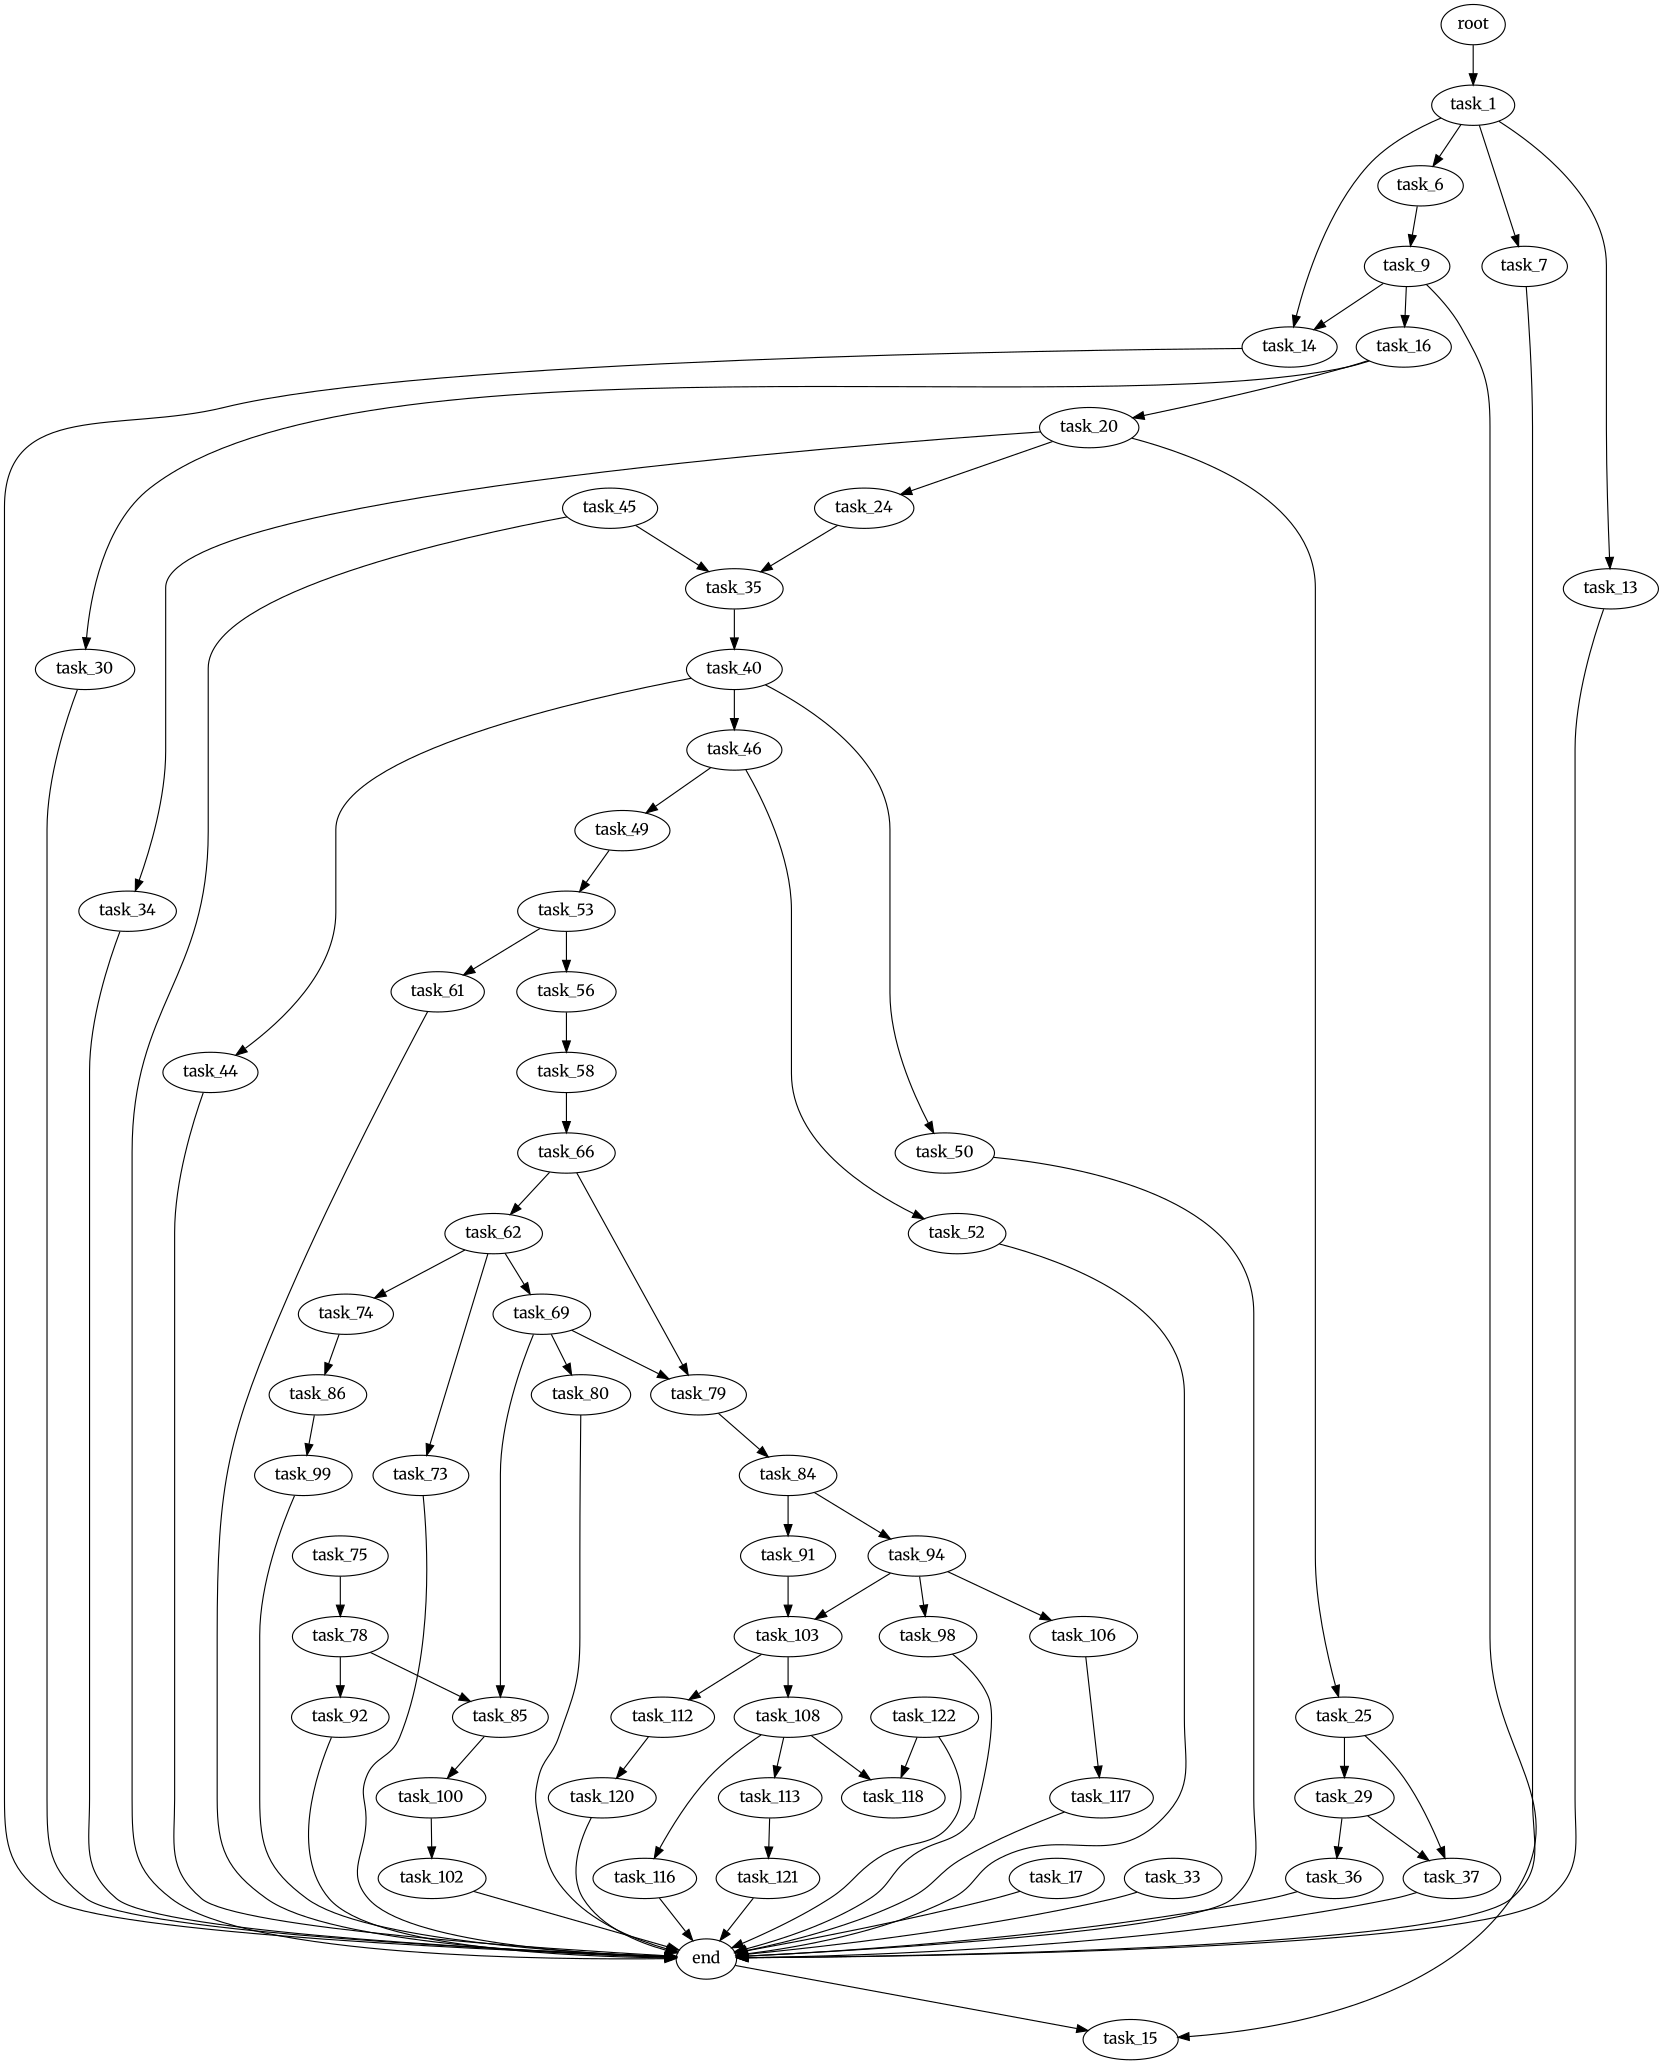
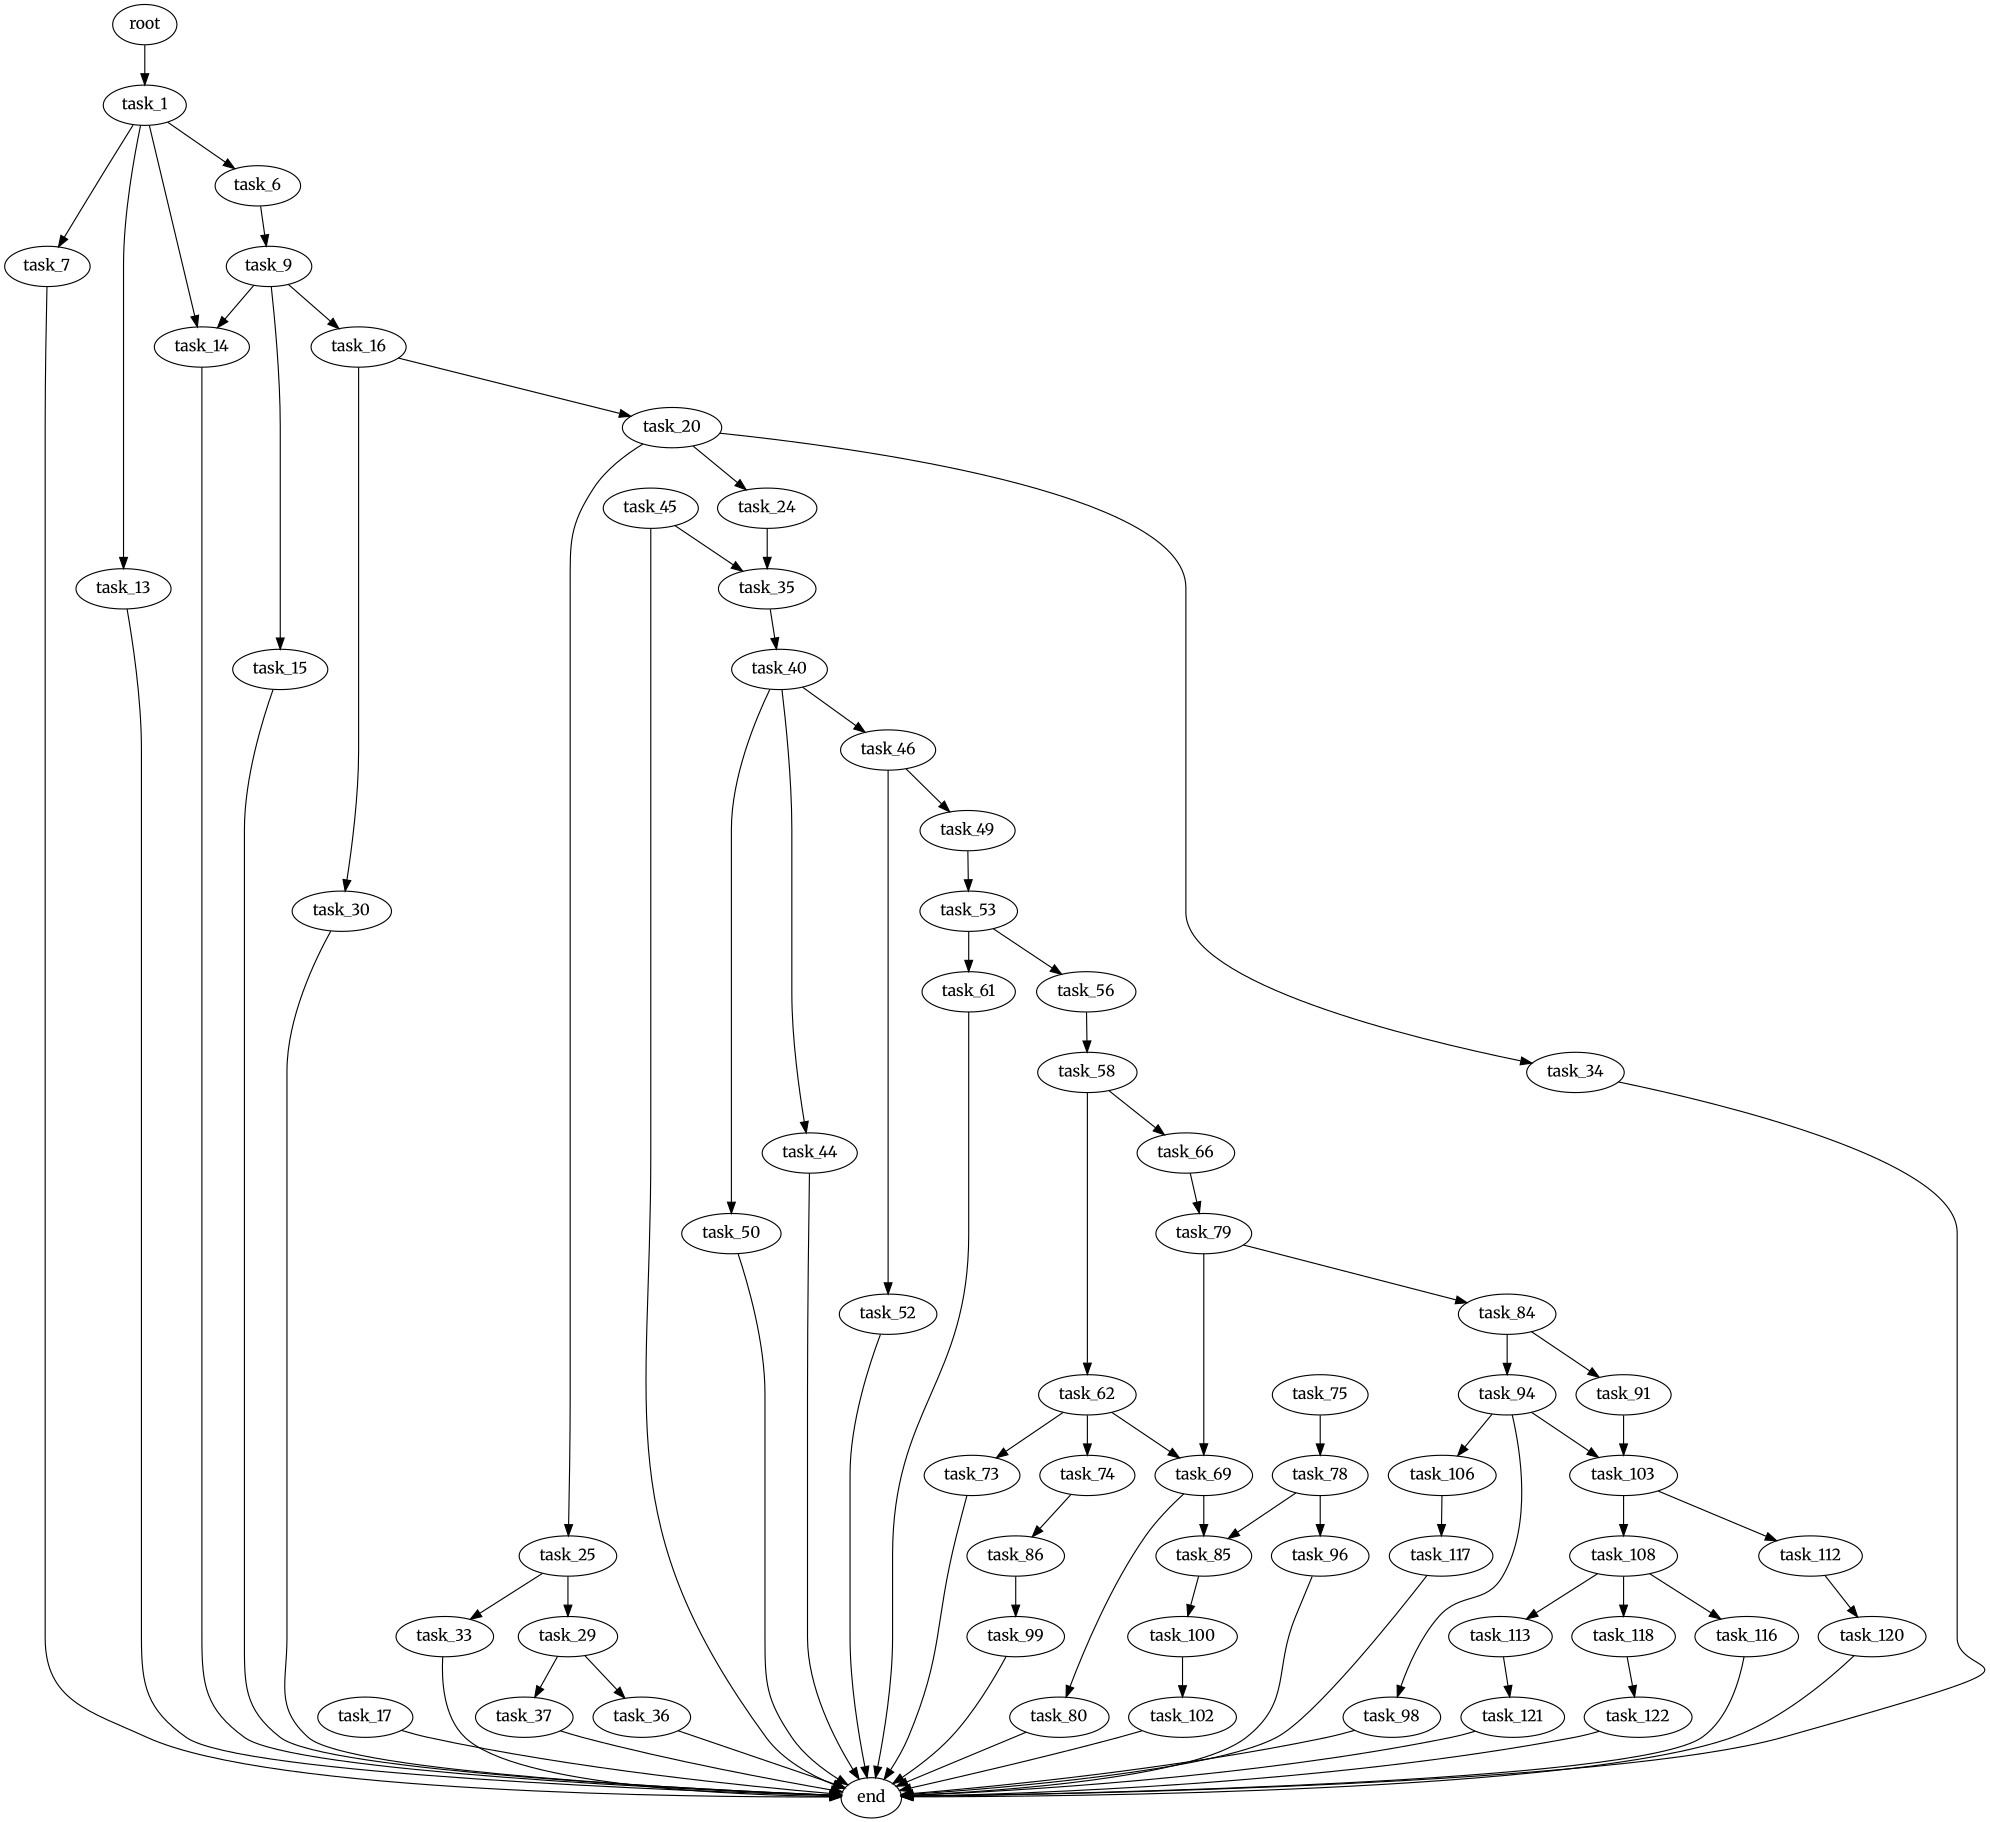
(534, 1189) -> (1087, 1228)
(615, 1352) -> (1204, 1349)
(340, 1717) -> (1320, 1556)
(911, 1752) -> (1630, 1671)
(1410, 1787) -> (511, 1593)
(906, 1997) -> (244, 1495)
